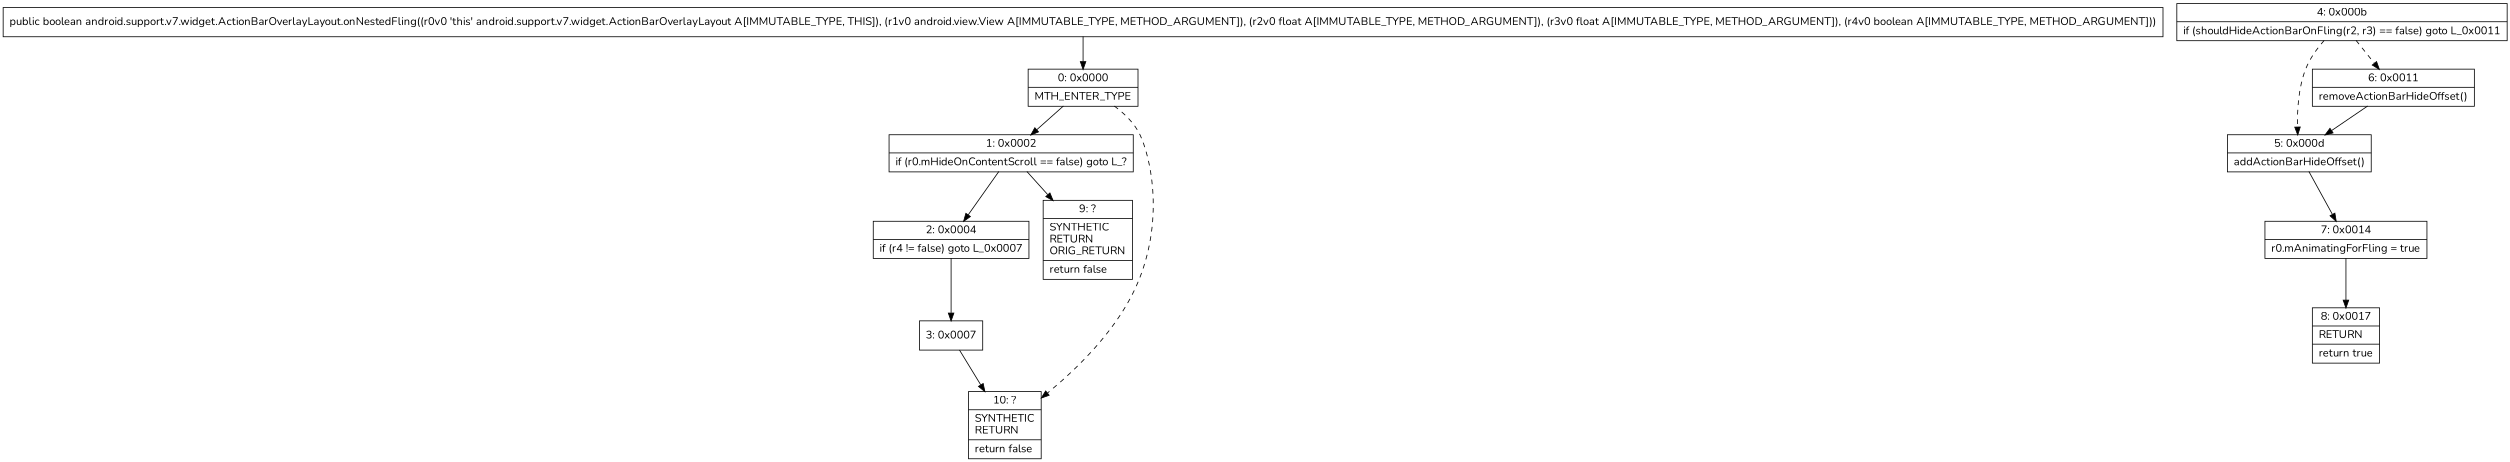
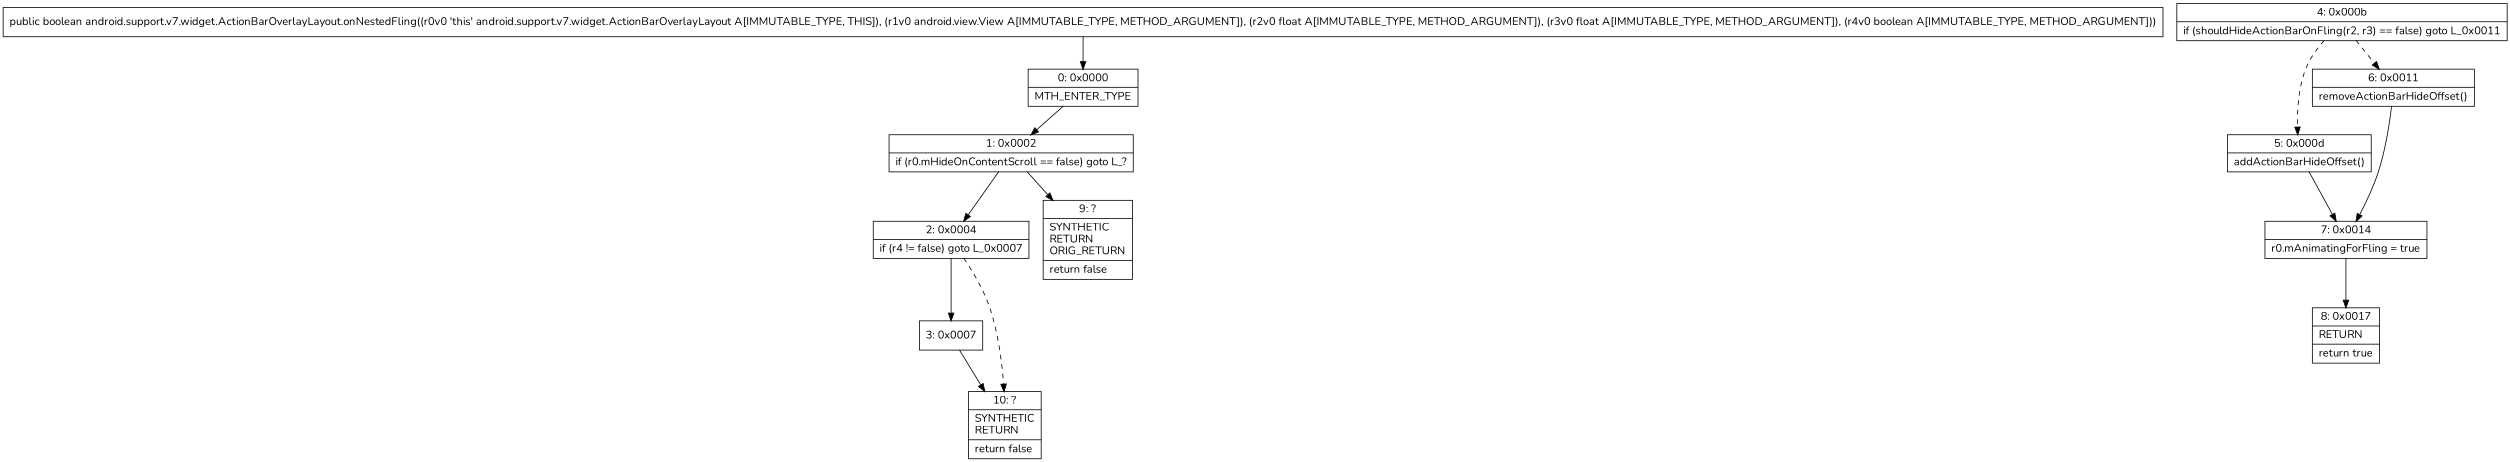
(2350, 118) -> (2381, 162)
(1145, 261) -> (993, 318)
